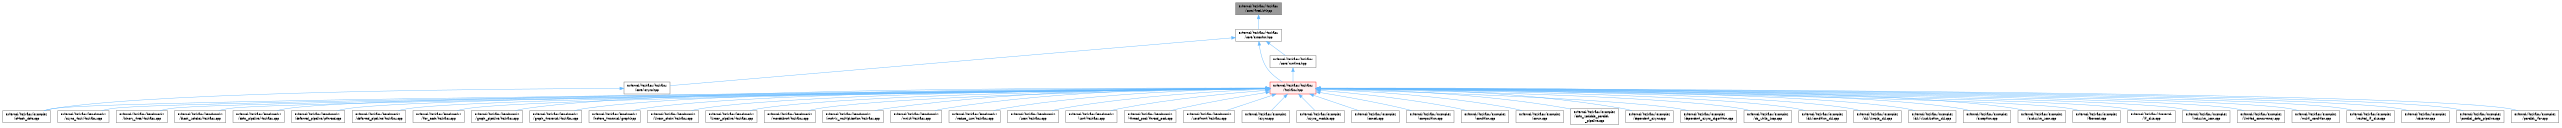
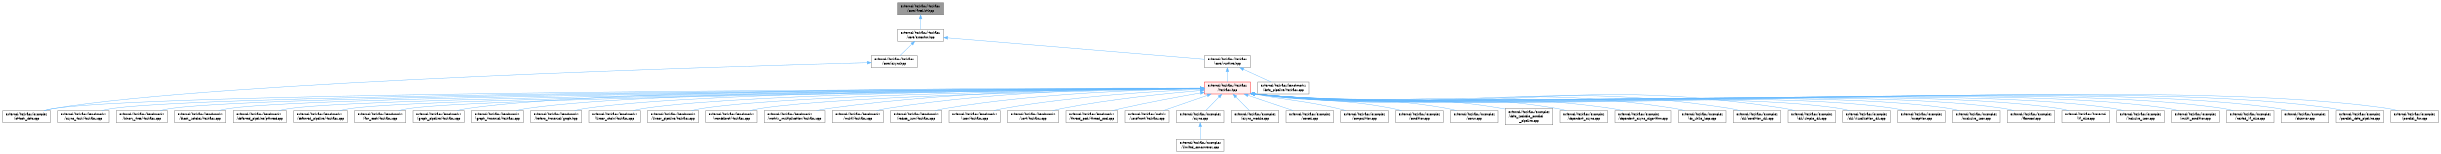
(1266, 67) -> none
(771, 93) -> (1257, 76)
(1782, 93) -> (1200, 133)
(916, 117) -> (858, 117)
(1209, 117) -> (1147, 117)
